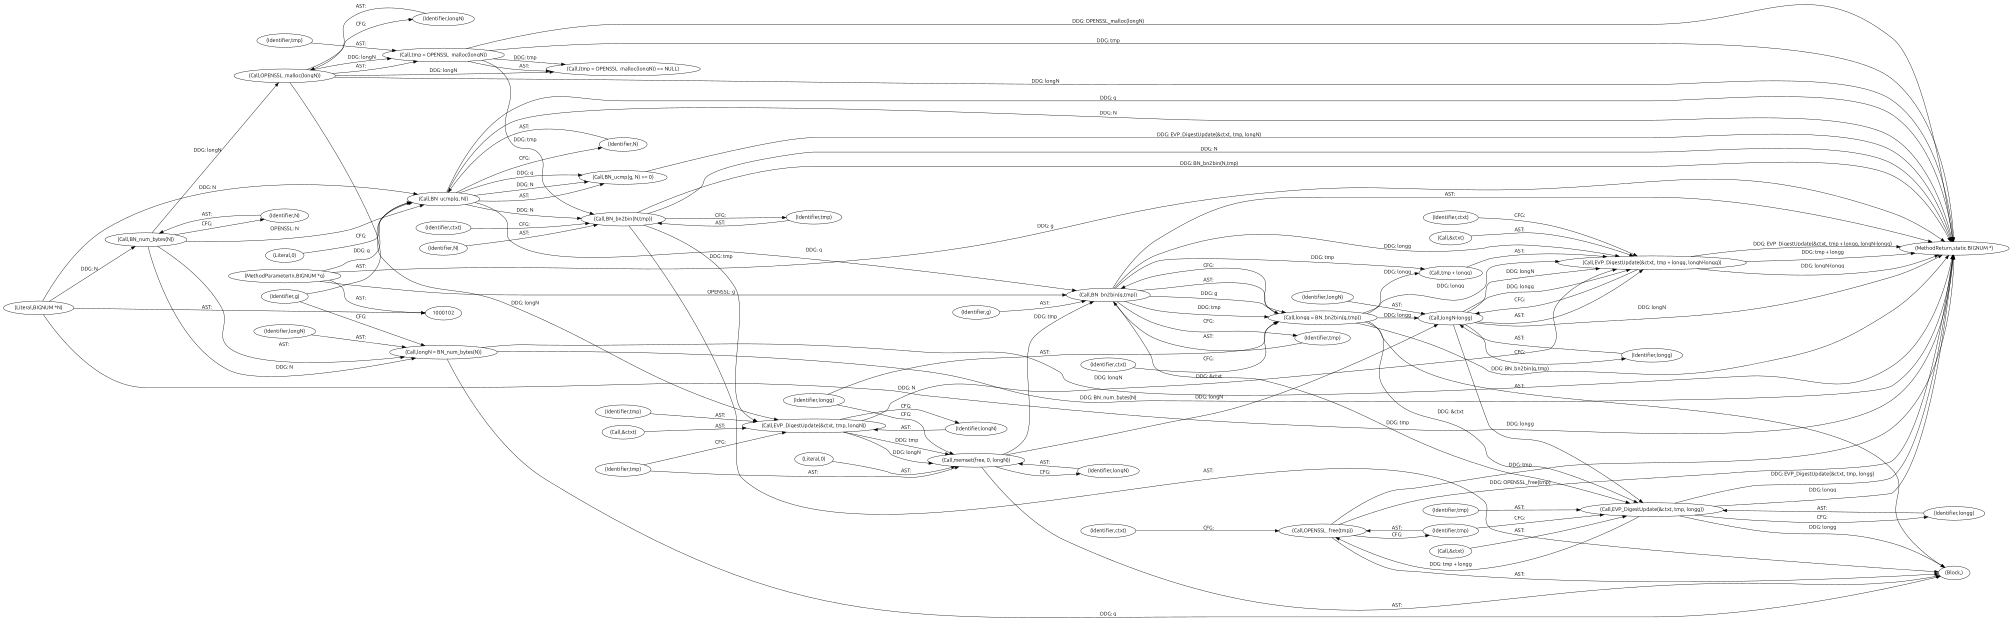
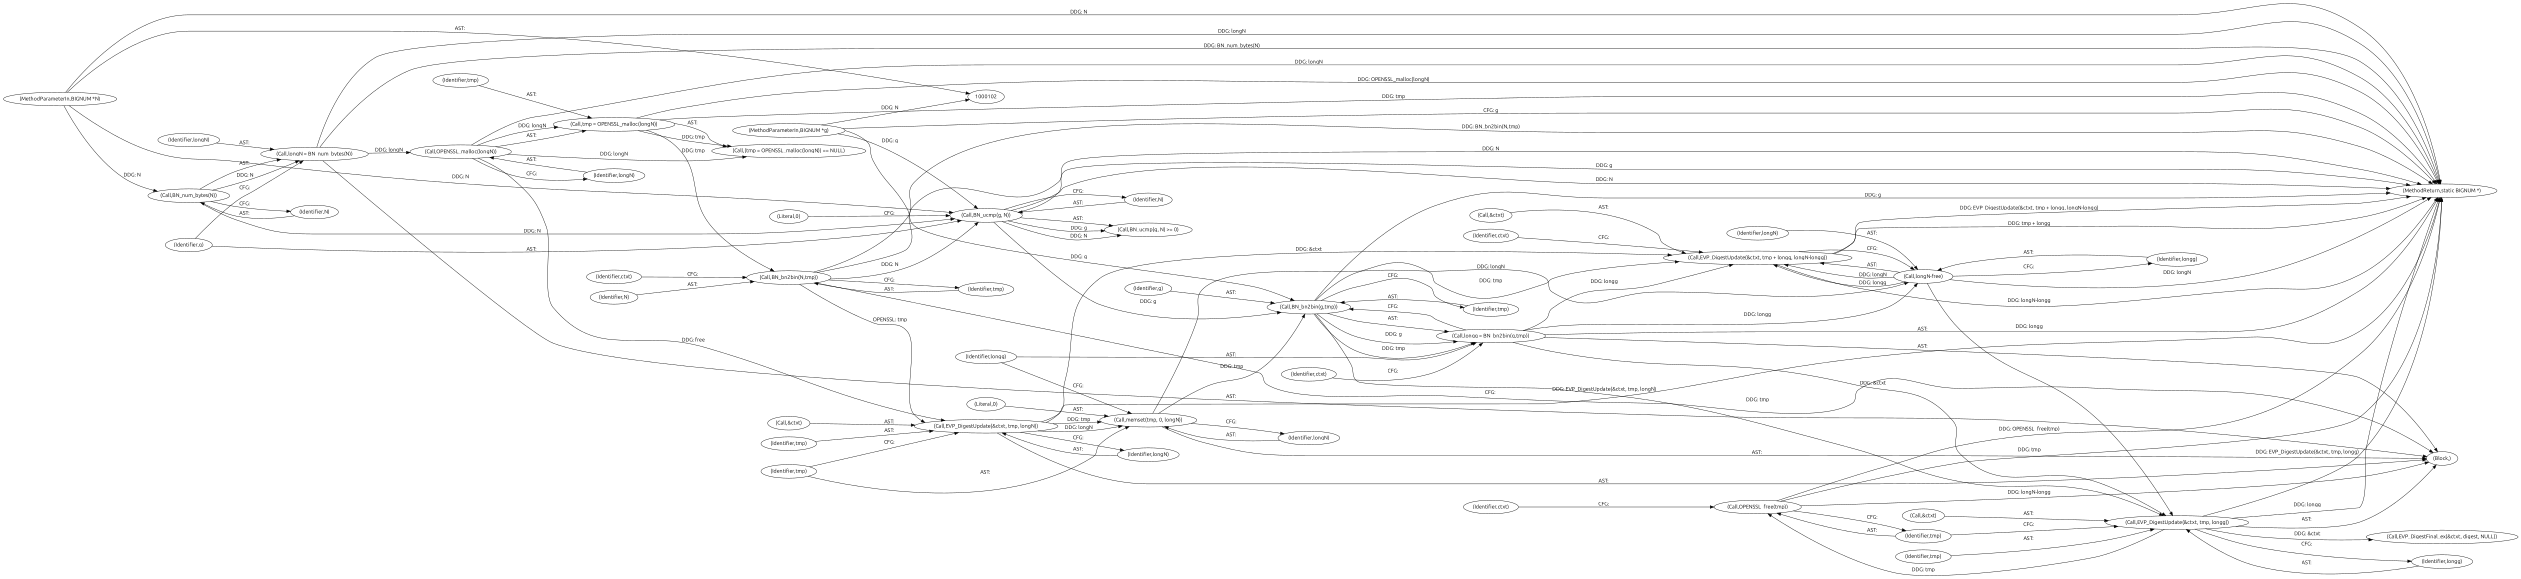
(1322, 138) -> (1739, 377)
(214, 159) -> (387, 153)
(1451, 194) -> (1873, 195)
(521, 214) -> (908, 267)
(1046, 226) -> (1491, 111)
(285, 229) -> (532, 231)
(1398, 246) -> (1491, 281)
(721, 257) -> (890, 320)
(1451, 273) -> none
(721, 292) -> (1079, 257)
(362, 298) -> (890, 108)
(525, 303) -> (693, 340)
(39, 308) -> (60, 99)
(1451, 318) -> (1923, 276)
(1520, 369) -> (1923, 329)
(976, 460) -> (1148, 420)
(1209, 471) -> (1491, 393)
none -> (1705, 484)
(1823, 527) -> (2307, 519)
none -> (2442, 537)
(1451, 564) -> (1923, 570)
(1520, 574) -> (2029, 492)
(1108, 614) -> (1232, 396)
